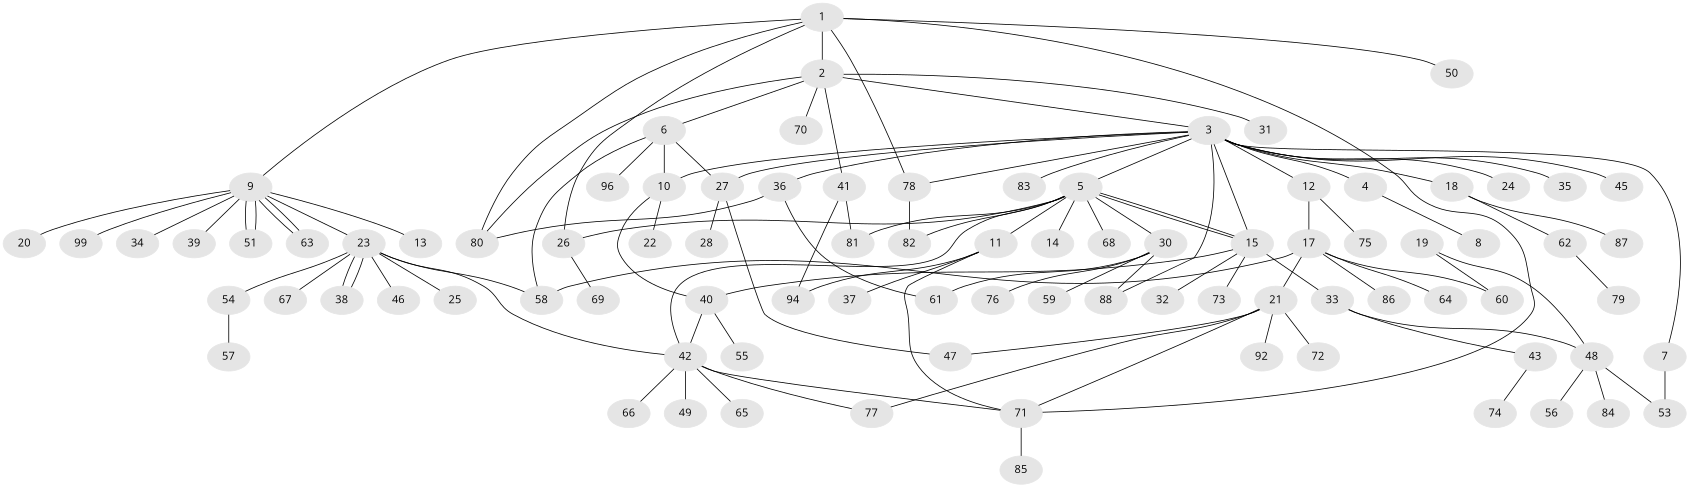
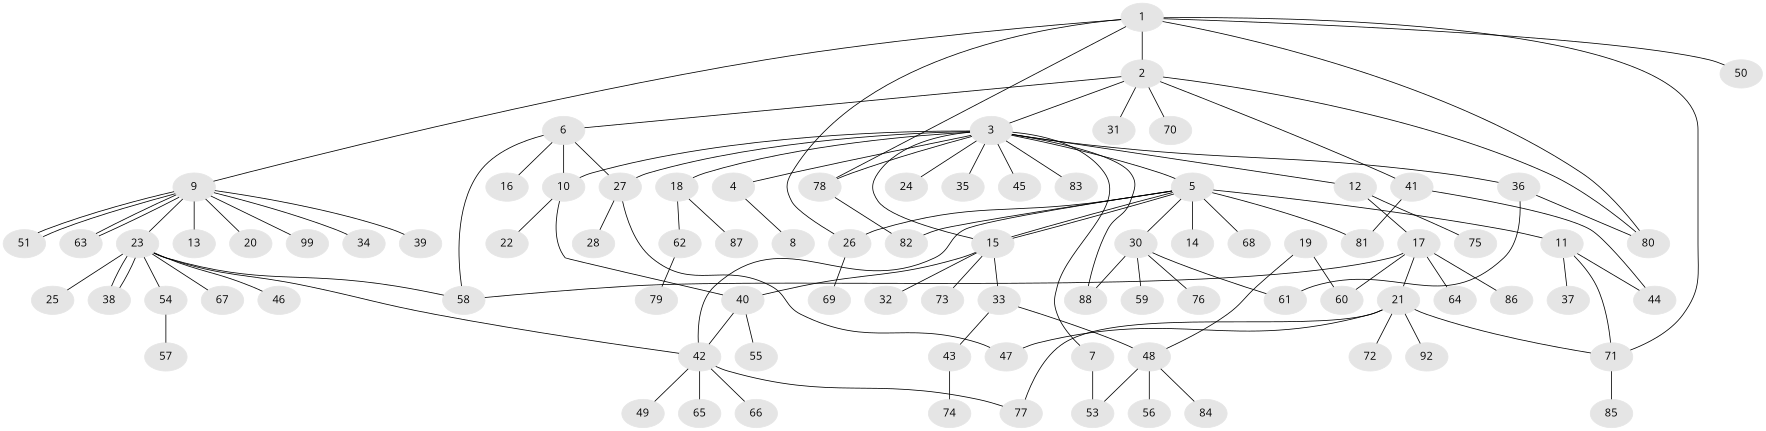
(608, 187) -> (507, 187)
(793, 300) -> (1655, 300)
(850, 392) -> none
